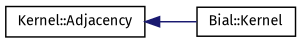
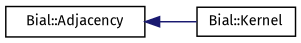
(75, 22) -> (75, 22)
